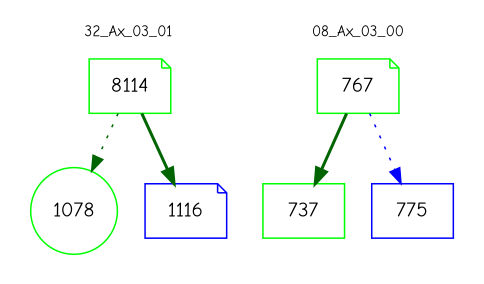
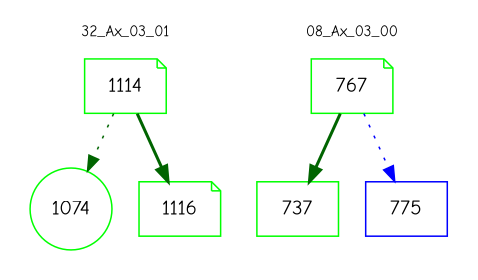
(130, 86) -> (125, 86)
(74, 211) -> (71, 209)
(186, 211) -> (180, 209)
